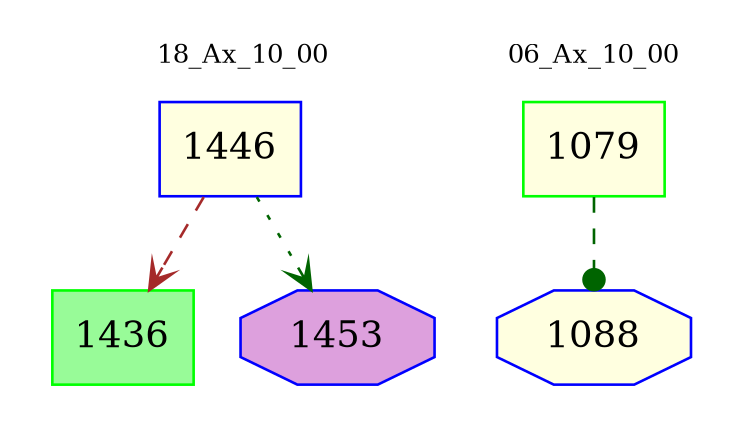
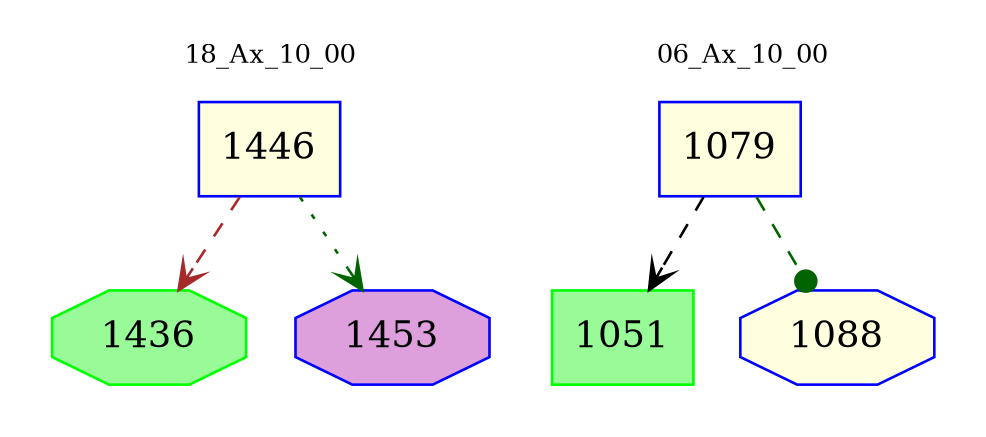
(594, 149) -> (730, 149)
(123, 338) -> (149, 338)
none -> (623, 338)
